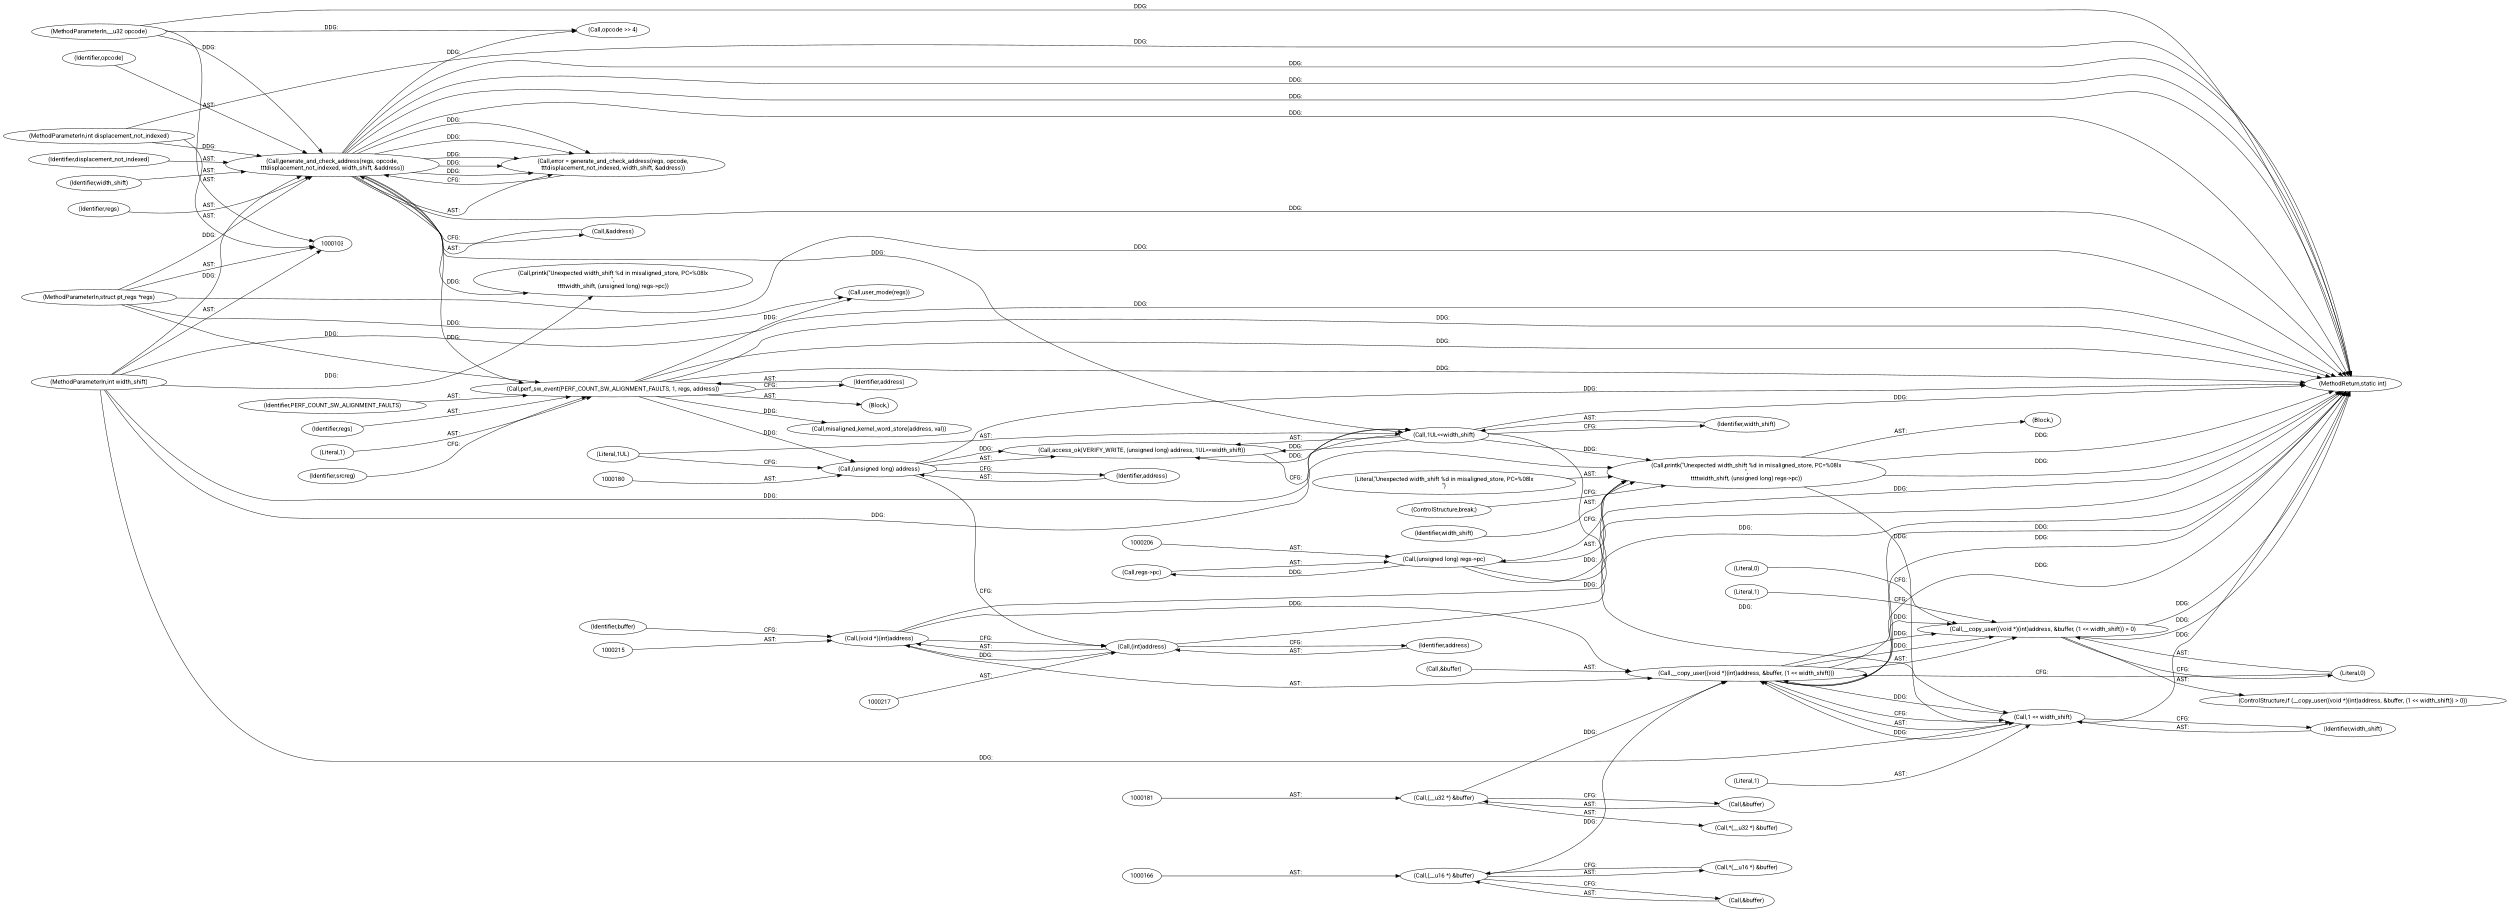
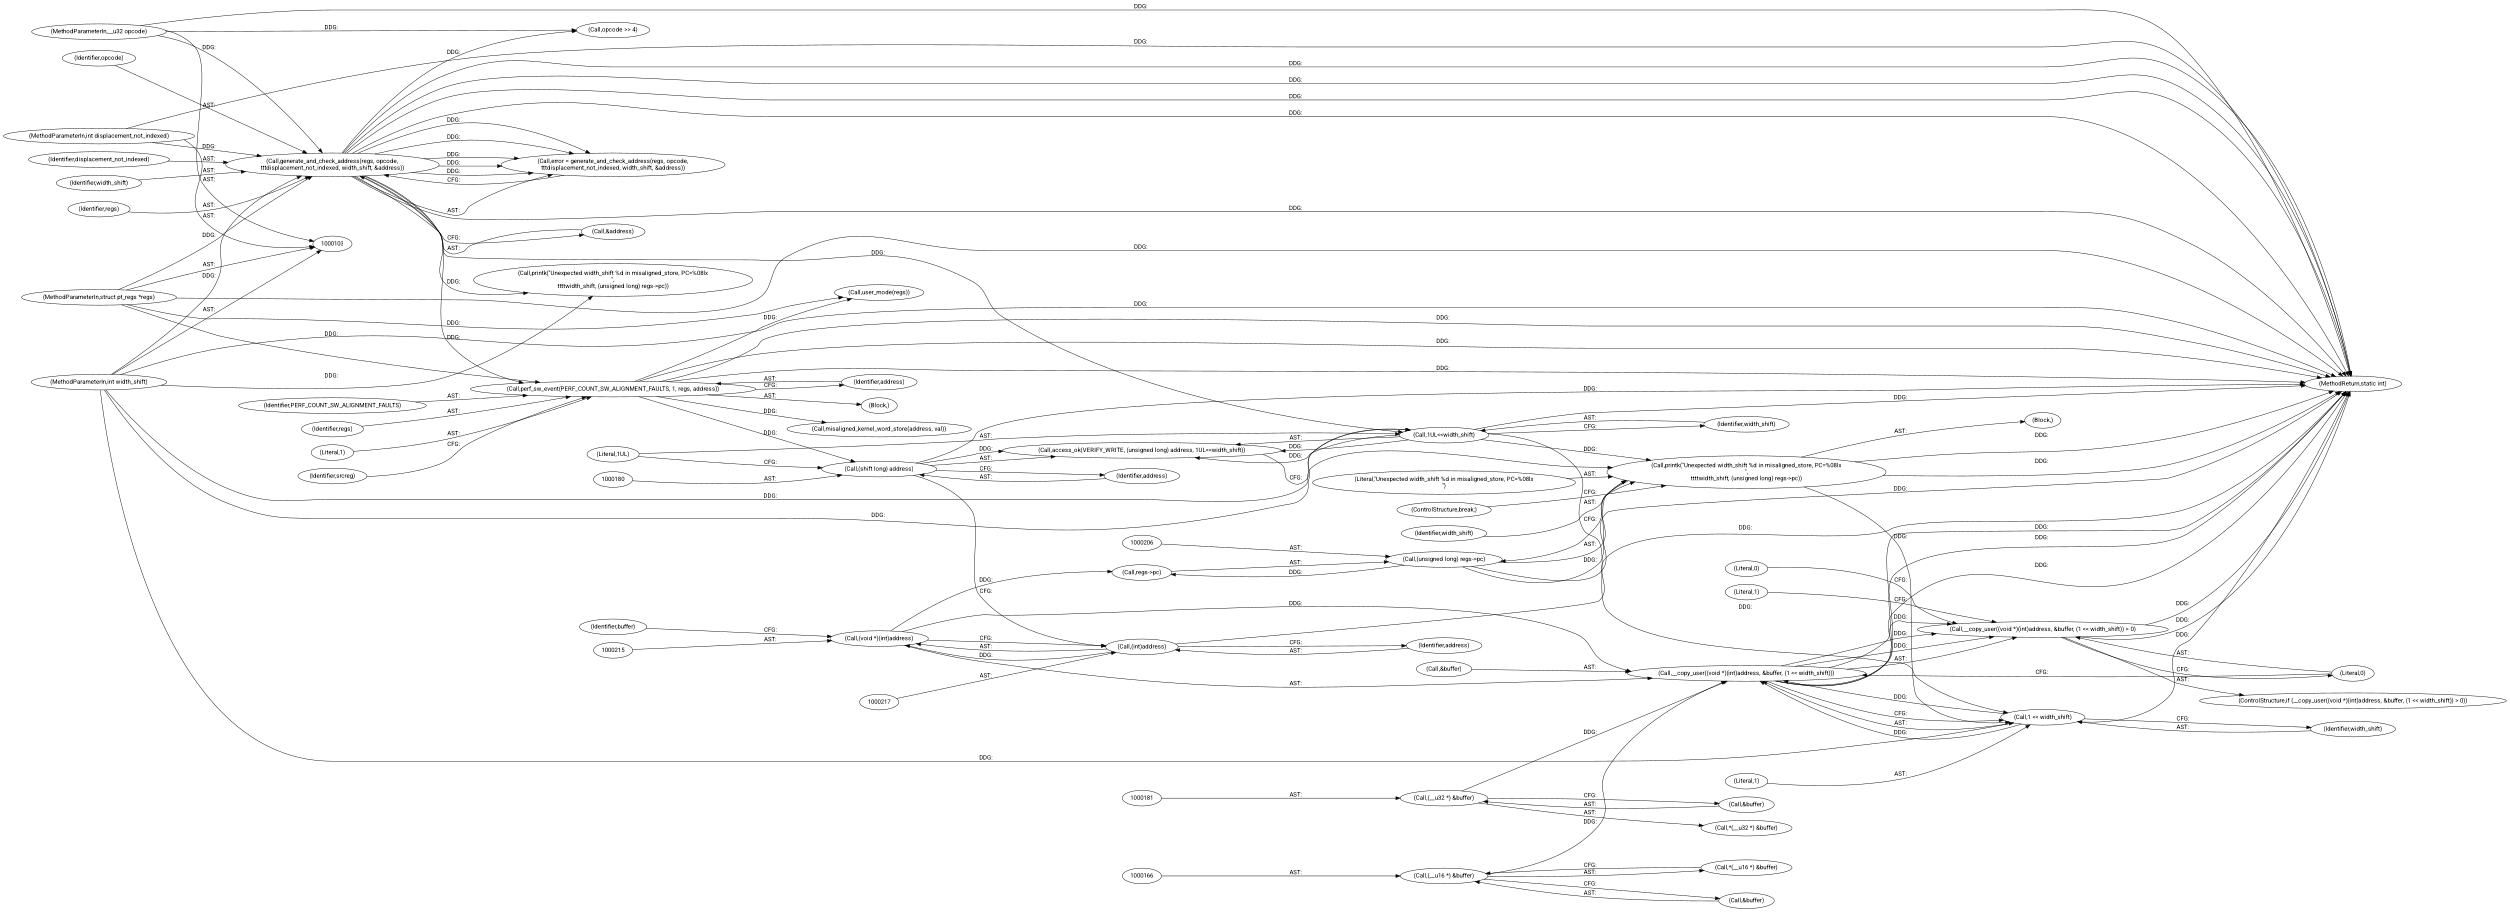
(879, 469) -> (879, 469)
(1640, 520) -> (994, 583)
